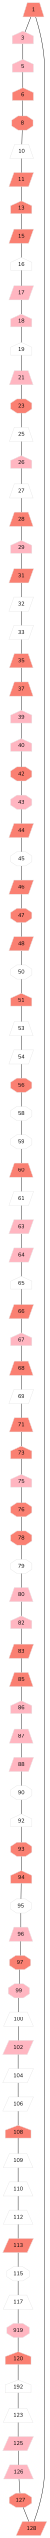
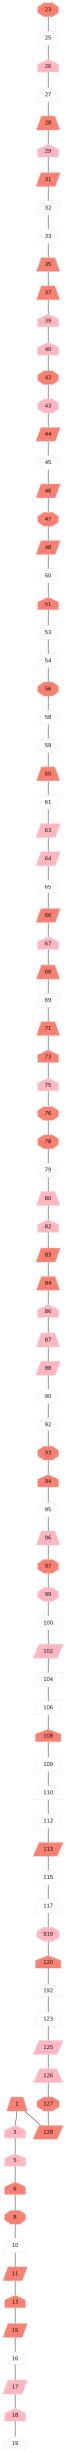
(21, 378) -> none
(21, 1680) -> (48, 1283)
